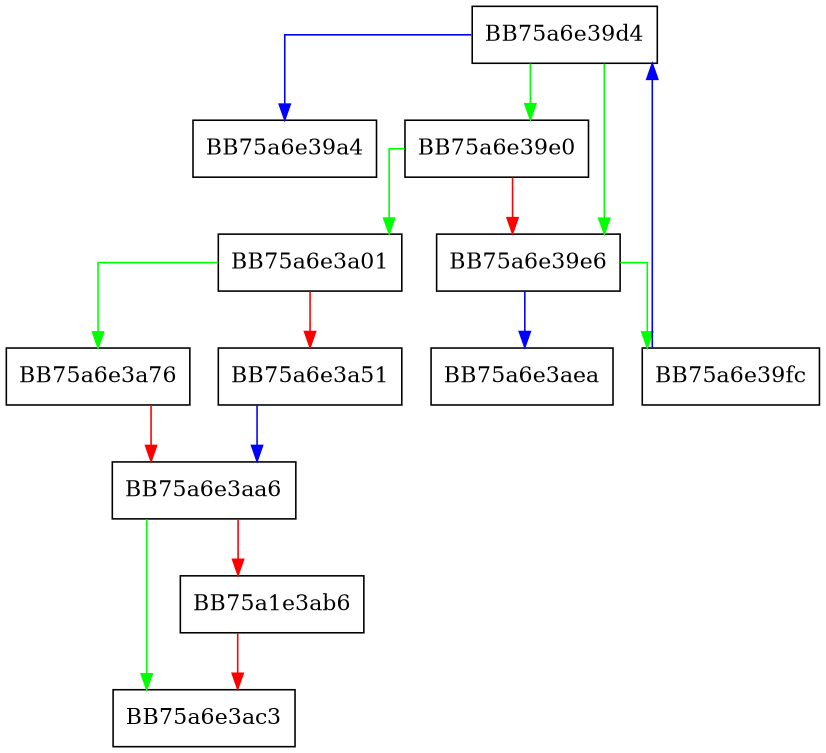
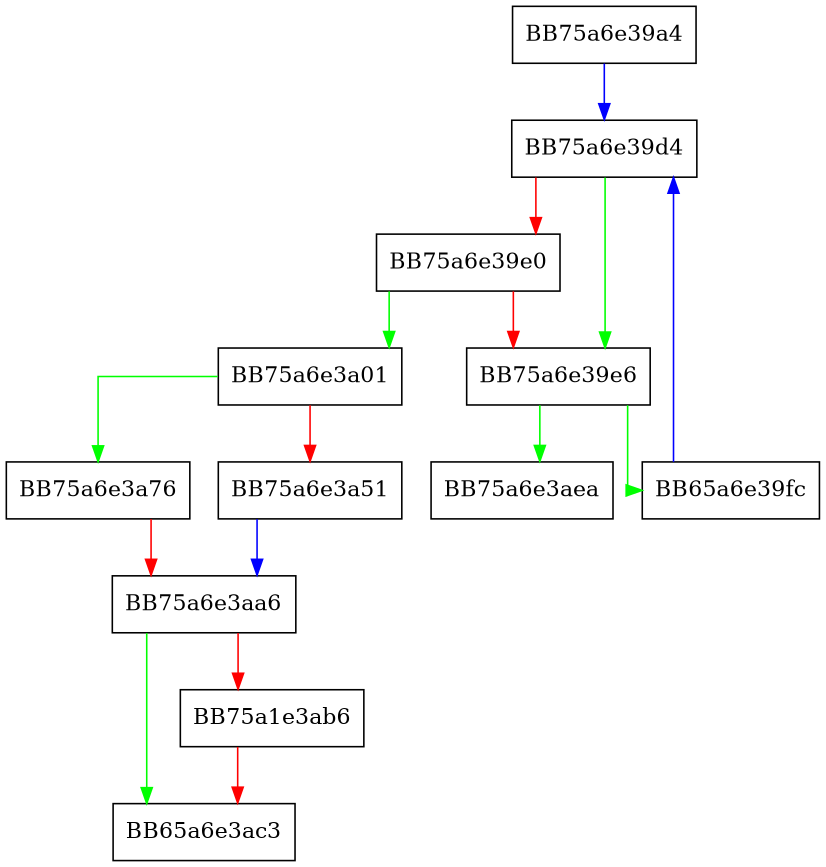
(343, 35) -> (604, 84)
(530, 84) -> (536, 198)
(525, 311) -> (540, 425)
(731, 377) -> (731, 490)
(204, 718) -> (204, 832)
